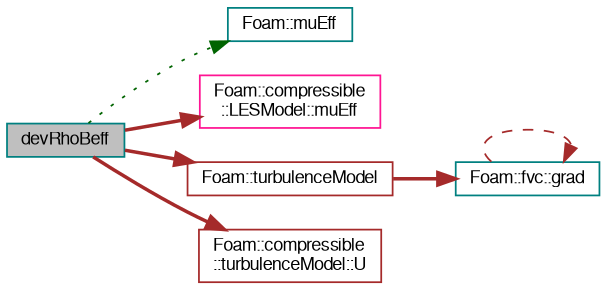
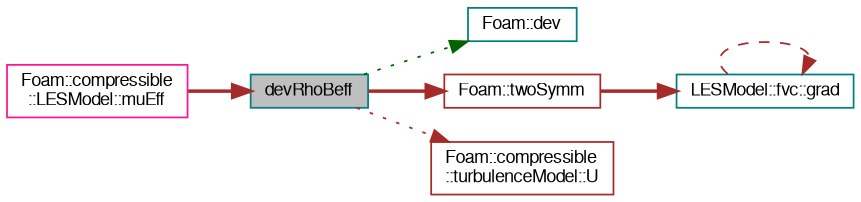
(290, 25) -> (522, 25)
(153, 125) -> (210, 91)
(290, 179) -> (522, 91)
(528, 179) -> (765, 91)
(150, 191) -> (394, 122)
